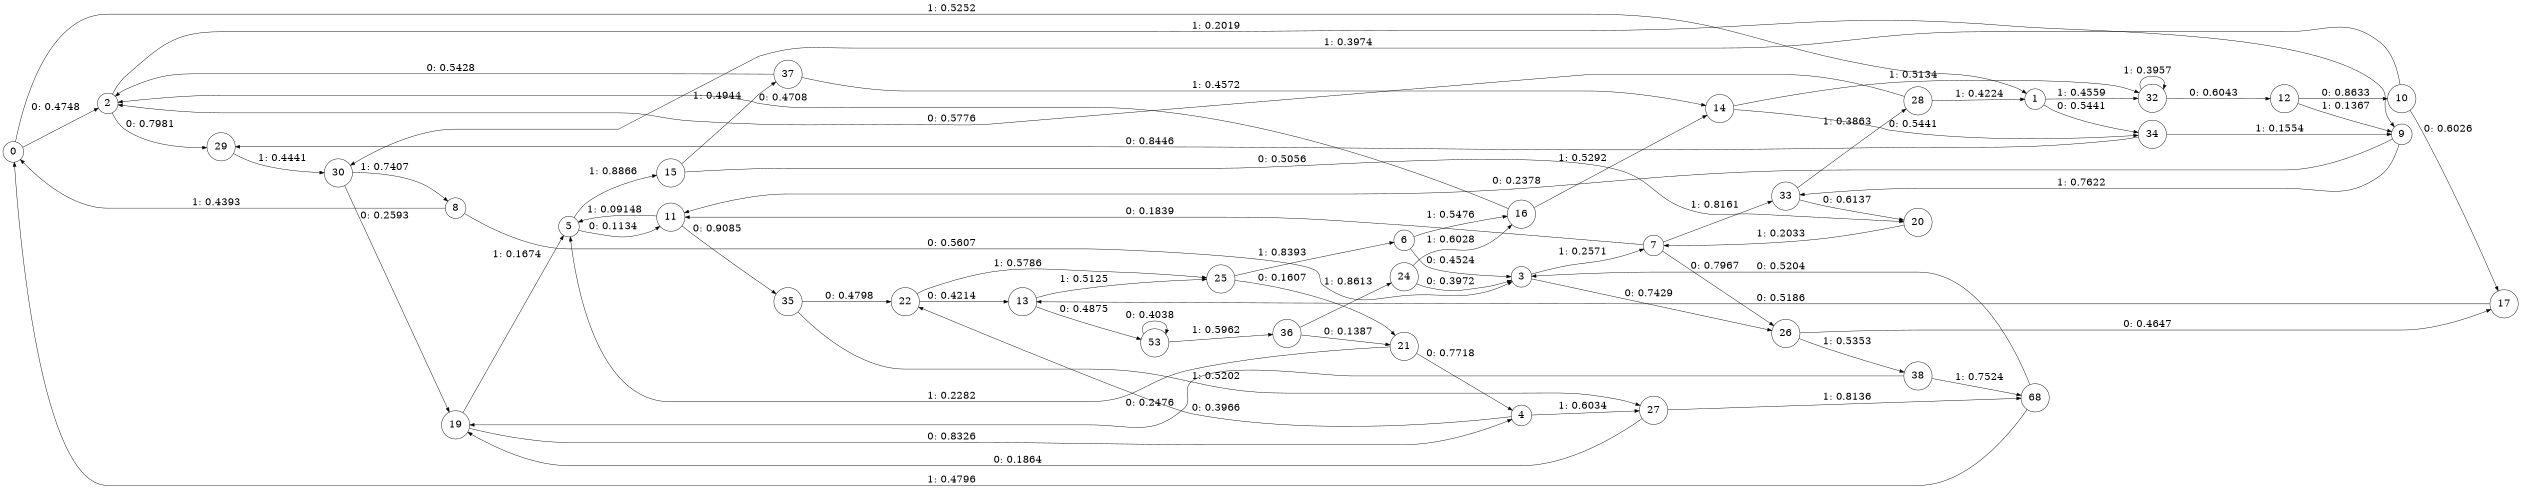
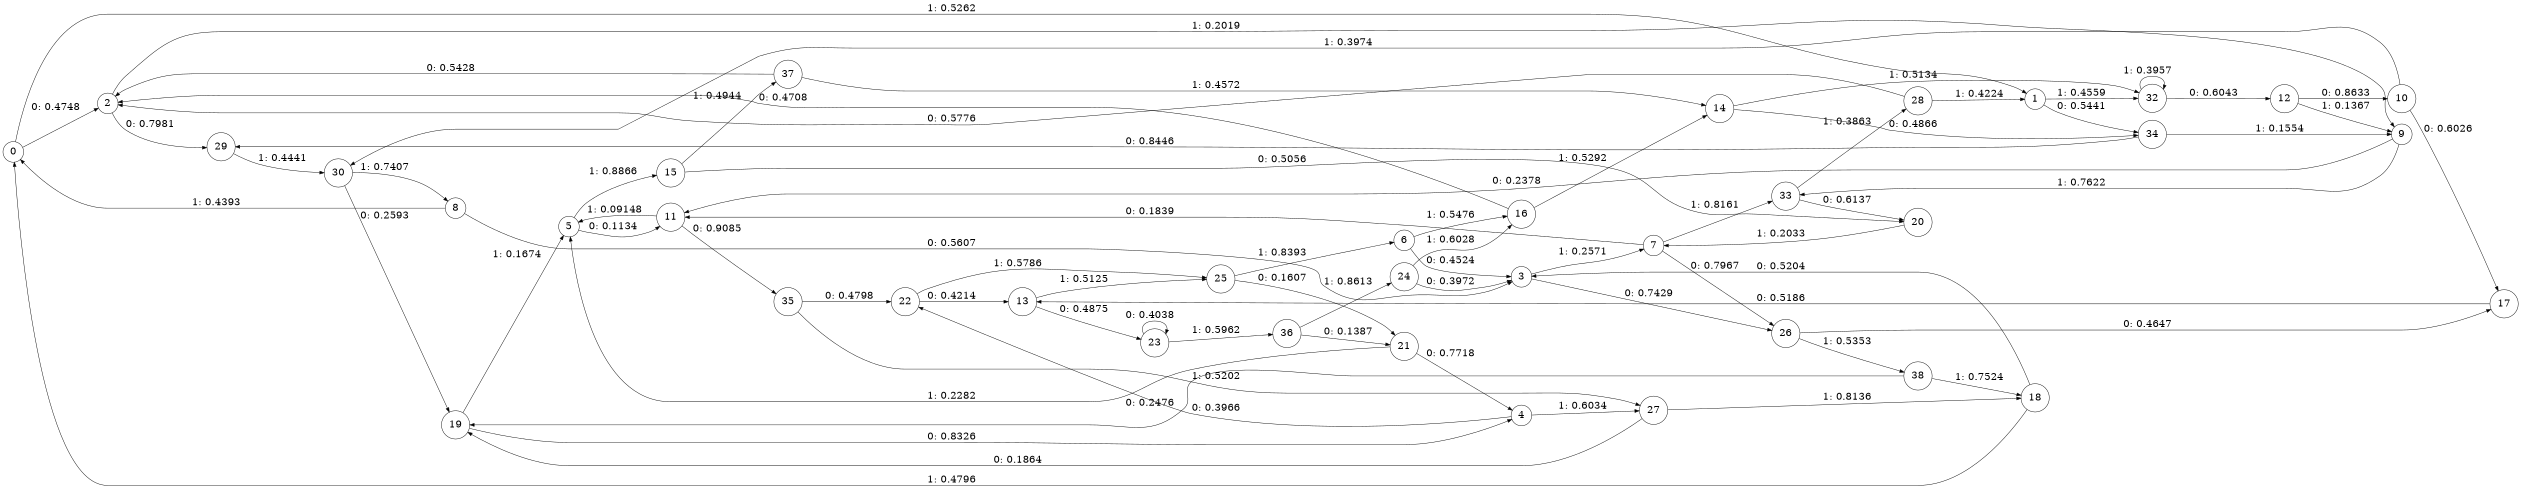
(956, 9) -> (956, 9)
(1918, 124) -> (1918, 124)
(1155, 343) -> (1155, 343)
(2035, 398) -> (2035, 398)
